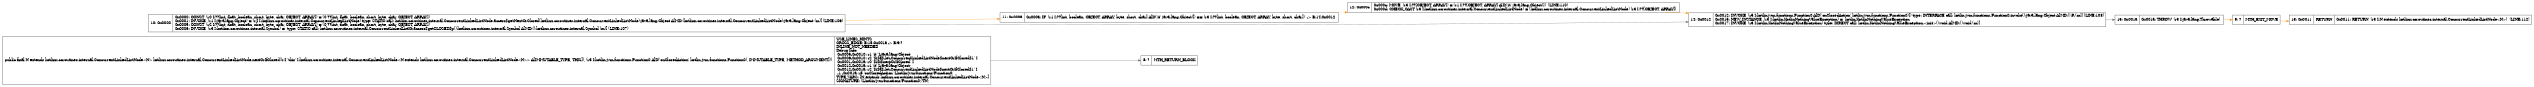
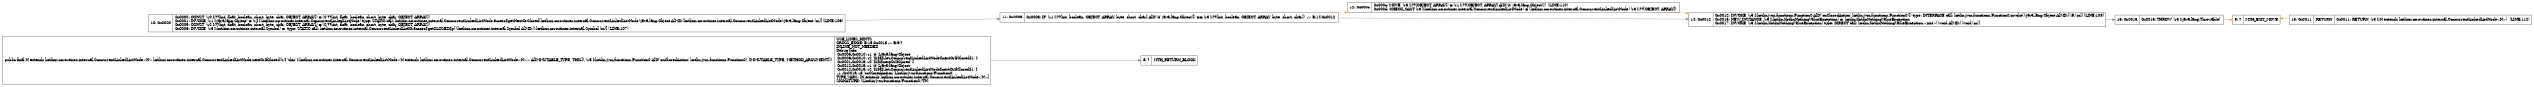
(921, 20) -> (921, 20)
(2283, 21) -> (2286, 18)
(1266, 25) -> (1512, 19)
